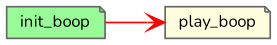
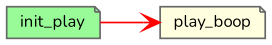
(56, 23) -> (53, 23)
